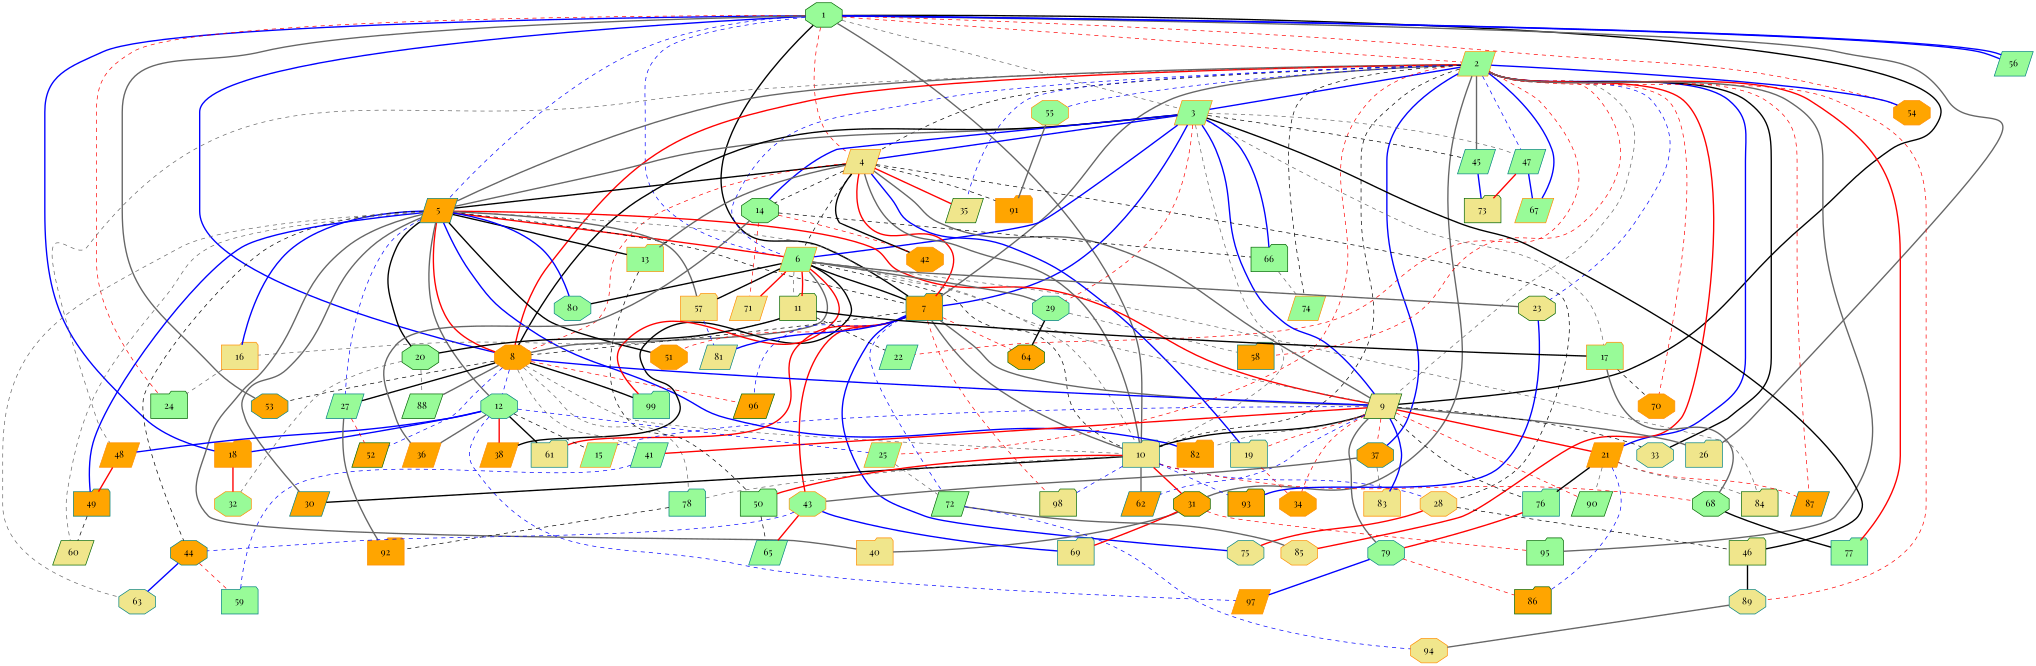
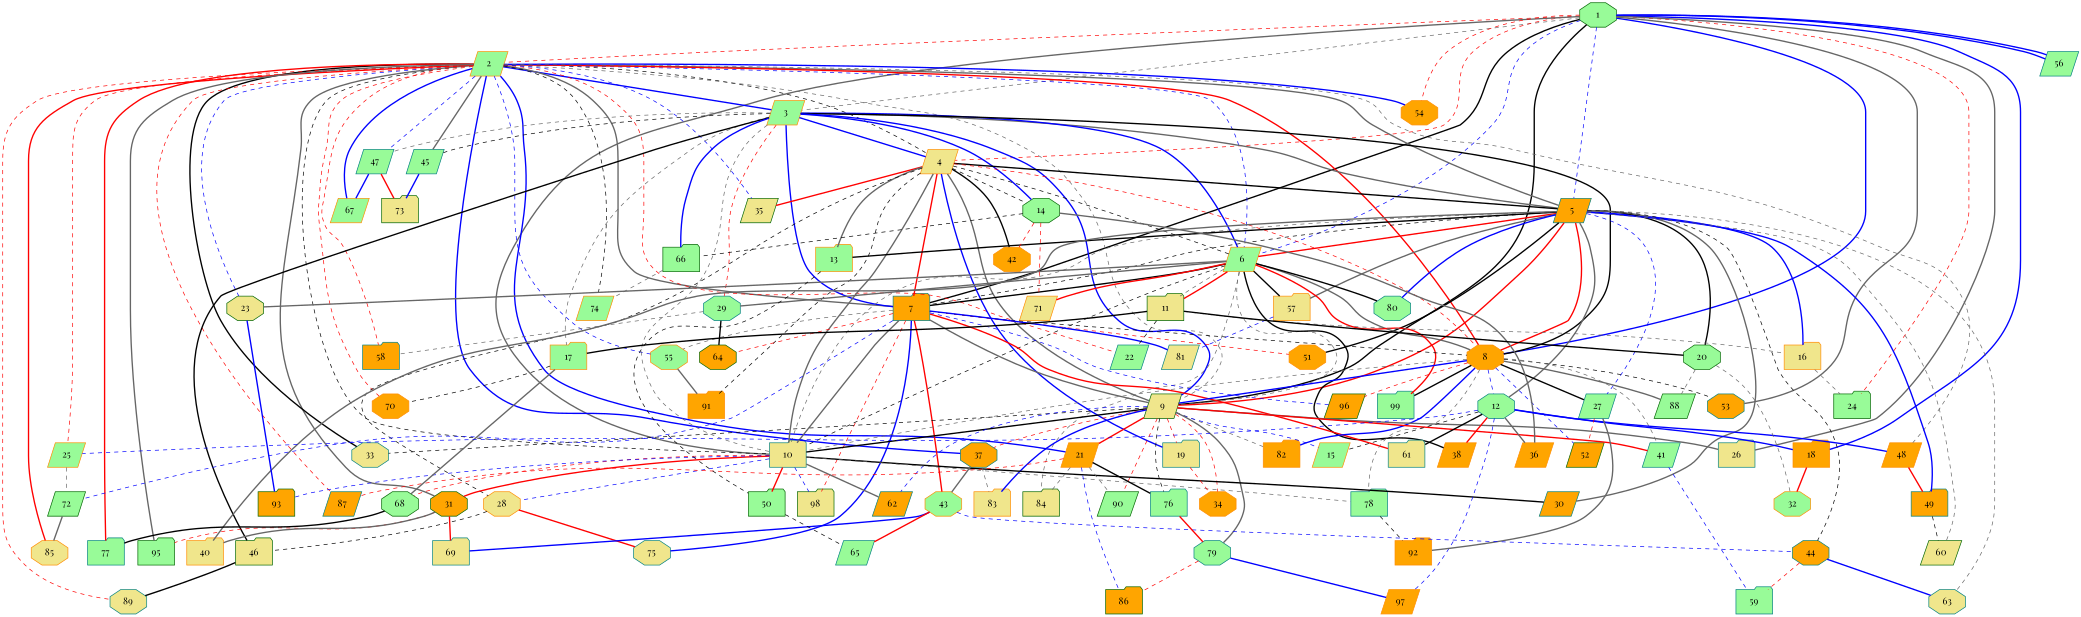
none -> (787, 324)
(774, 428) -> (1393, 429)
(1429, 651) -> none
